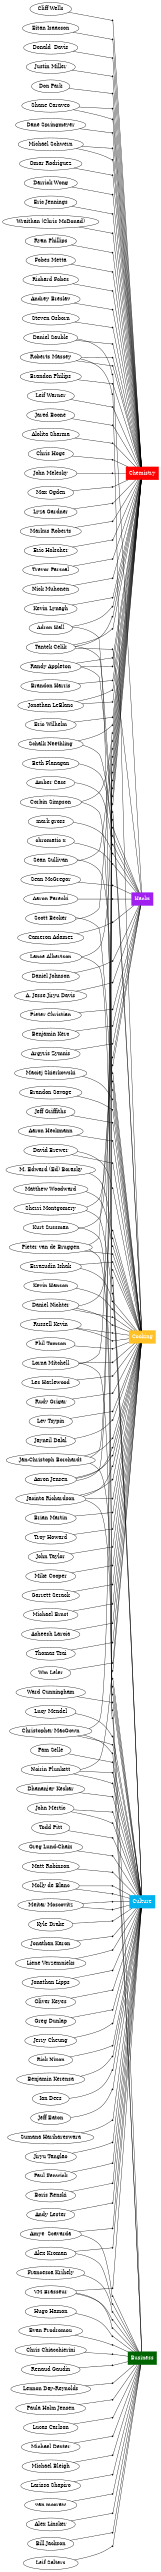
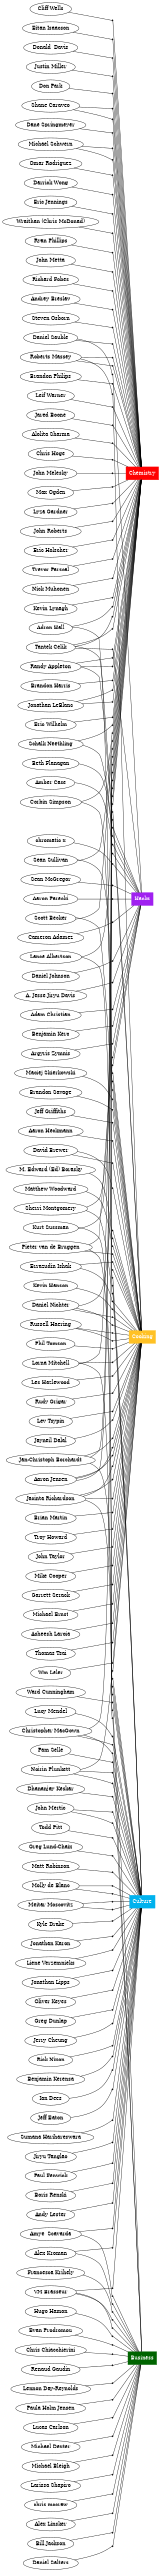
(51, 261) -> (51, 261)
(51, 531) -> (51, 531)
(51, 822) -> none
(51, 1015) -> (51, 1015)
(51, 1325) -> (51, 1325)
(51, 2505) -> (51, 2505)
(51, 2563) -> (51, 2563)
